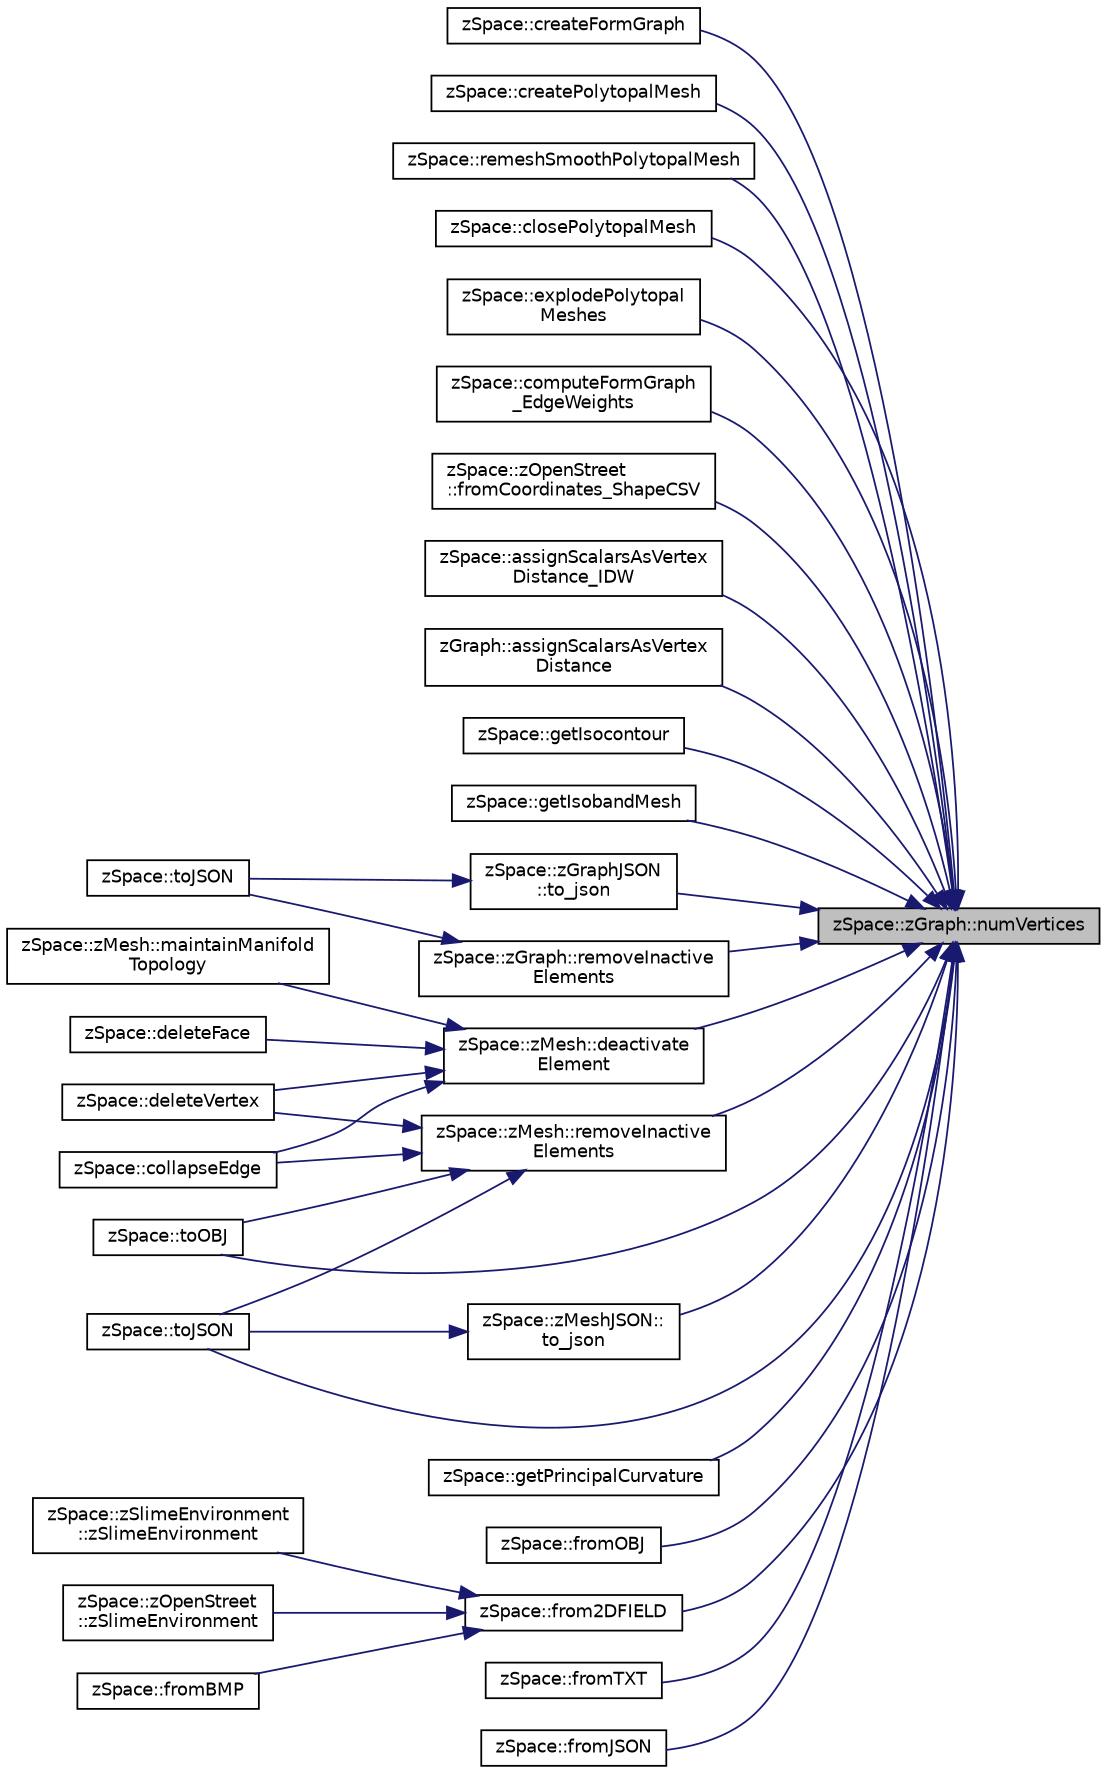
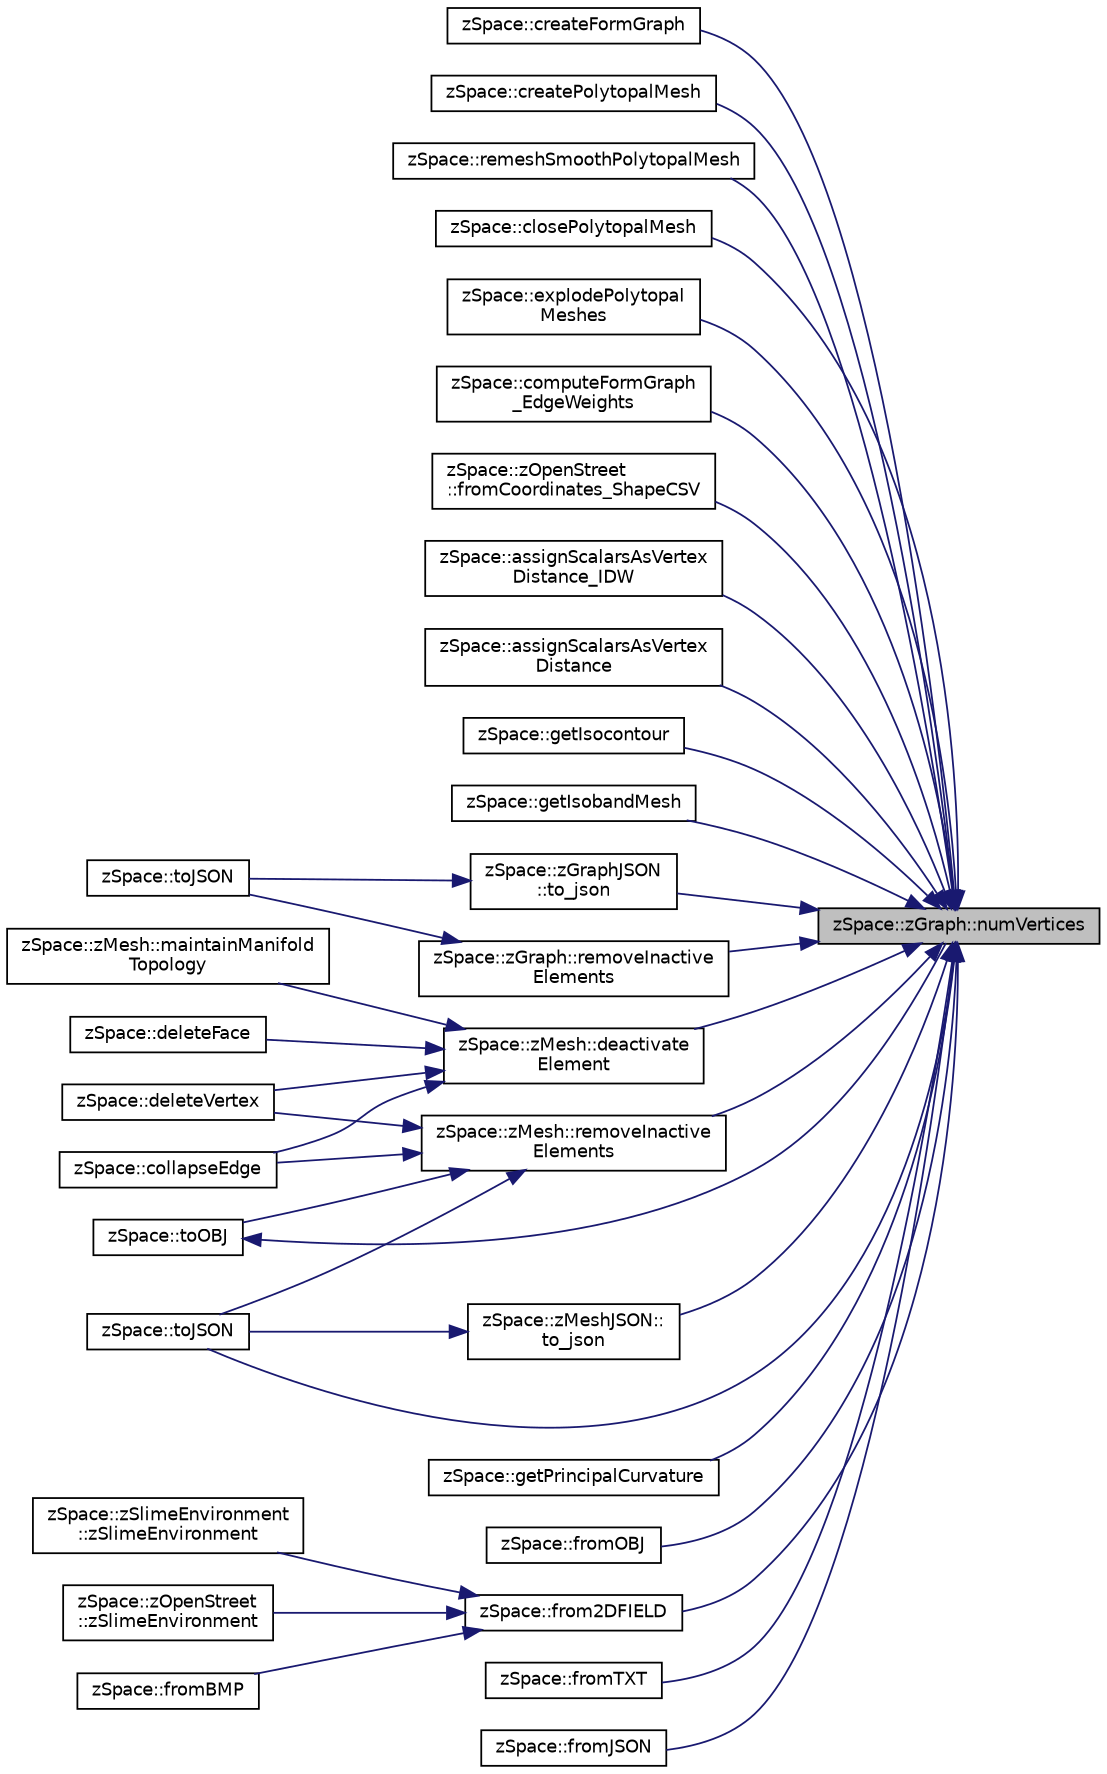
(574, 657) -> (574, 657)
(647, 1244) -> (660, 1208)
